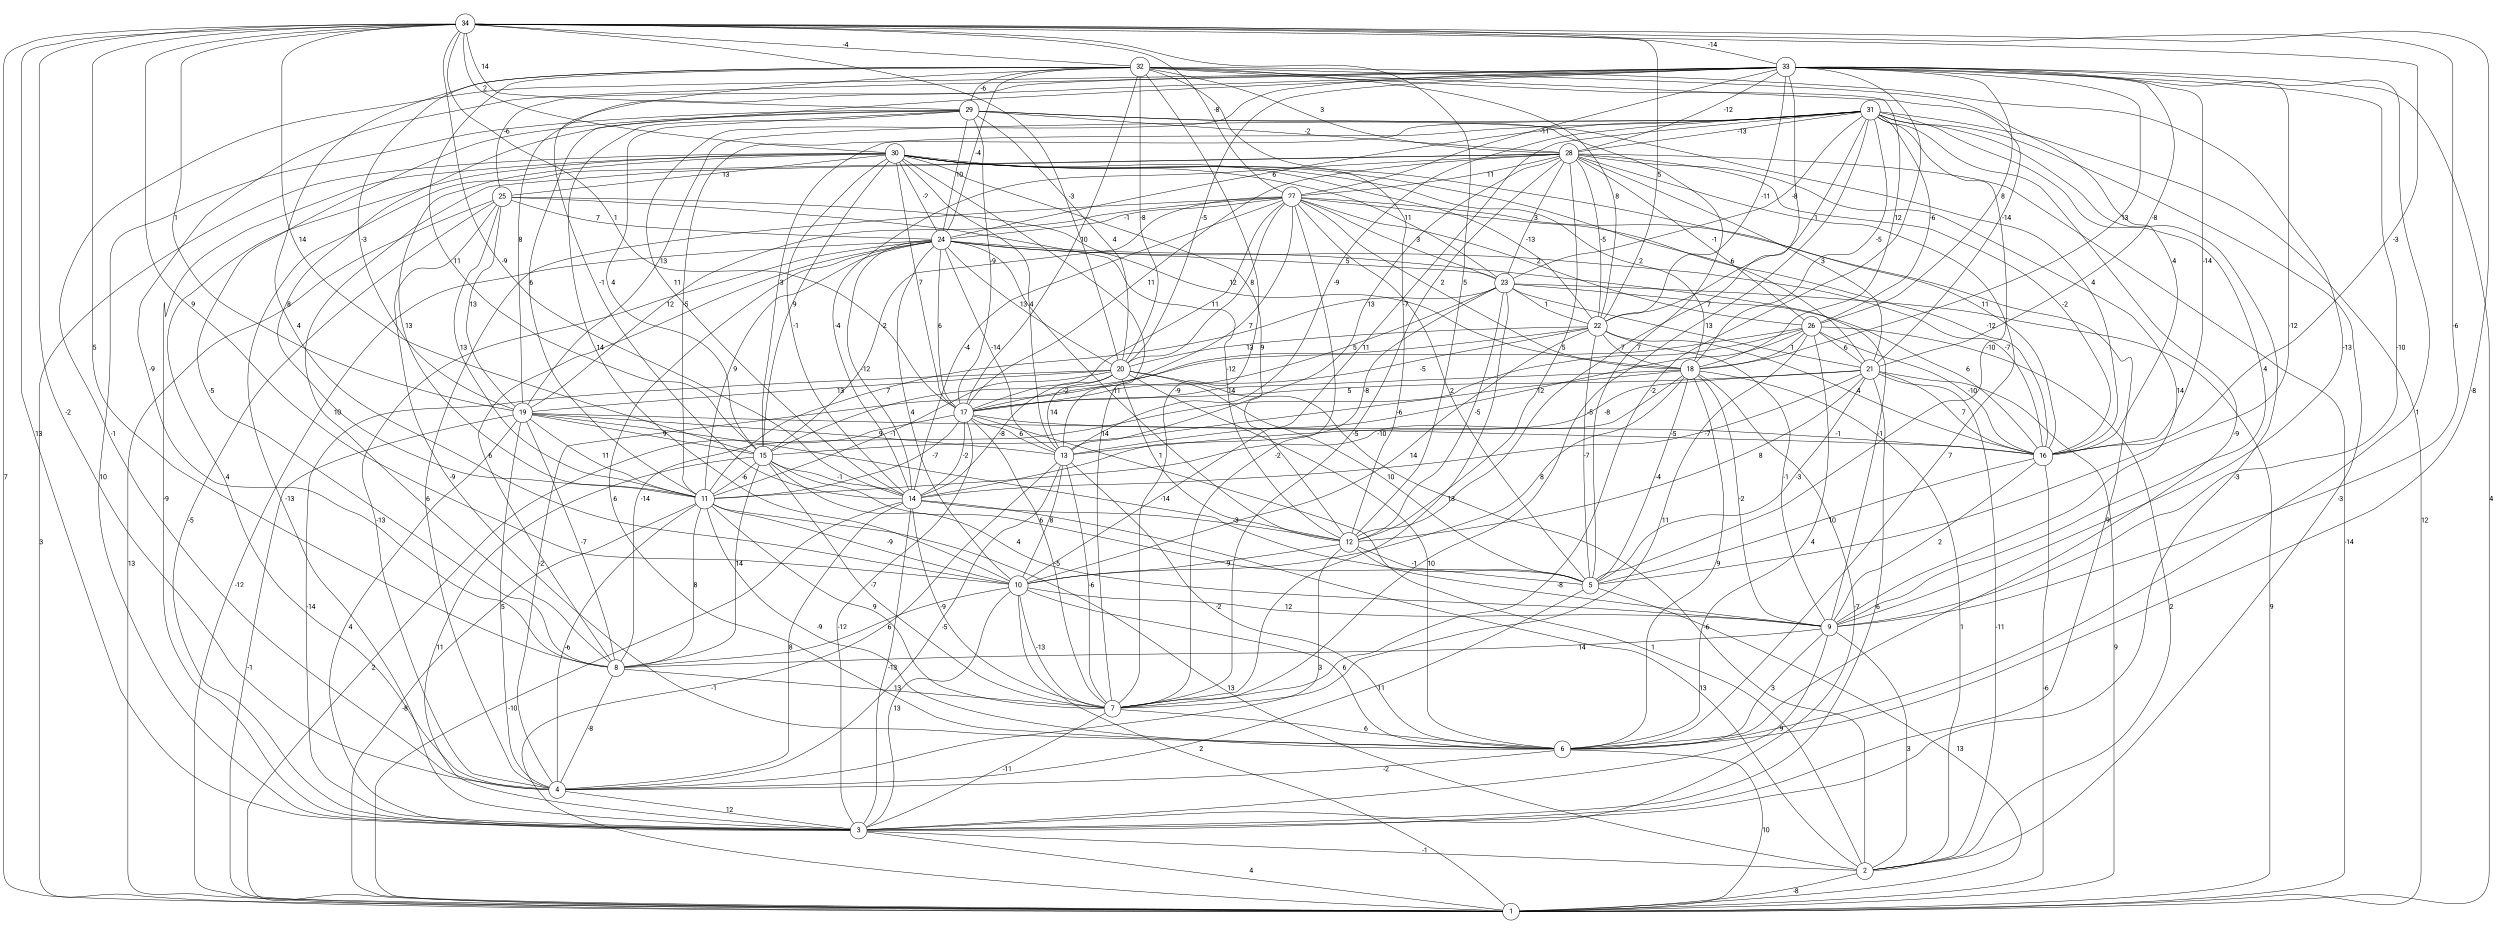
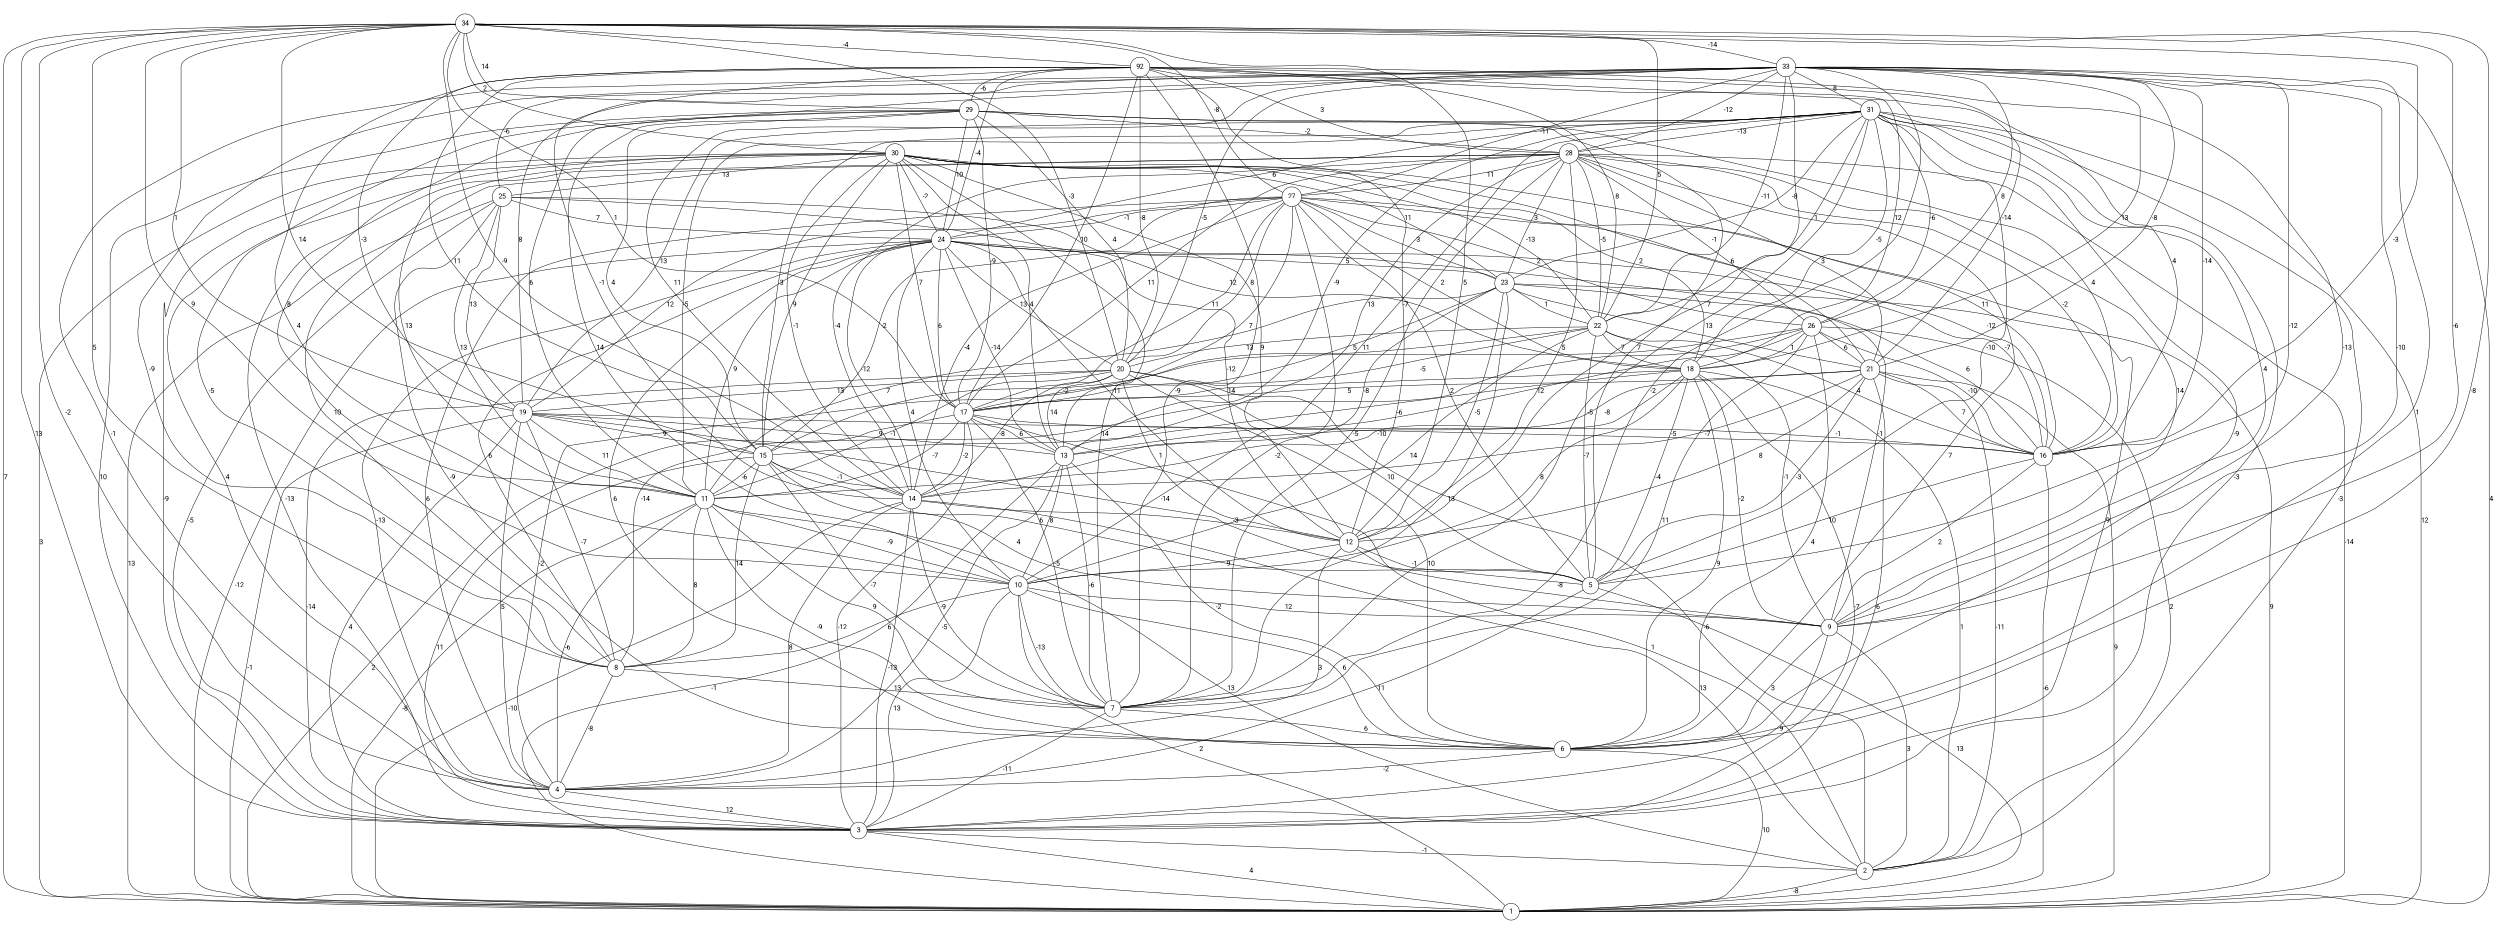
(1140, 67) -> (1140, 67)
none -> (1813, 81)
(1223, 653) -> none
